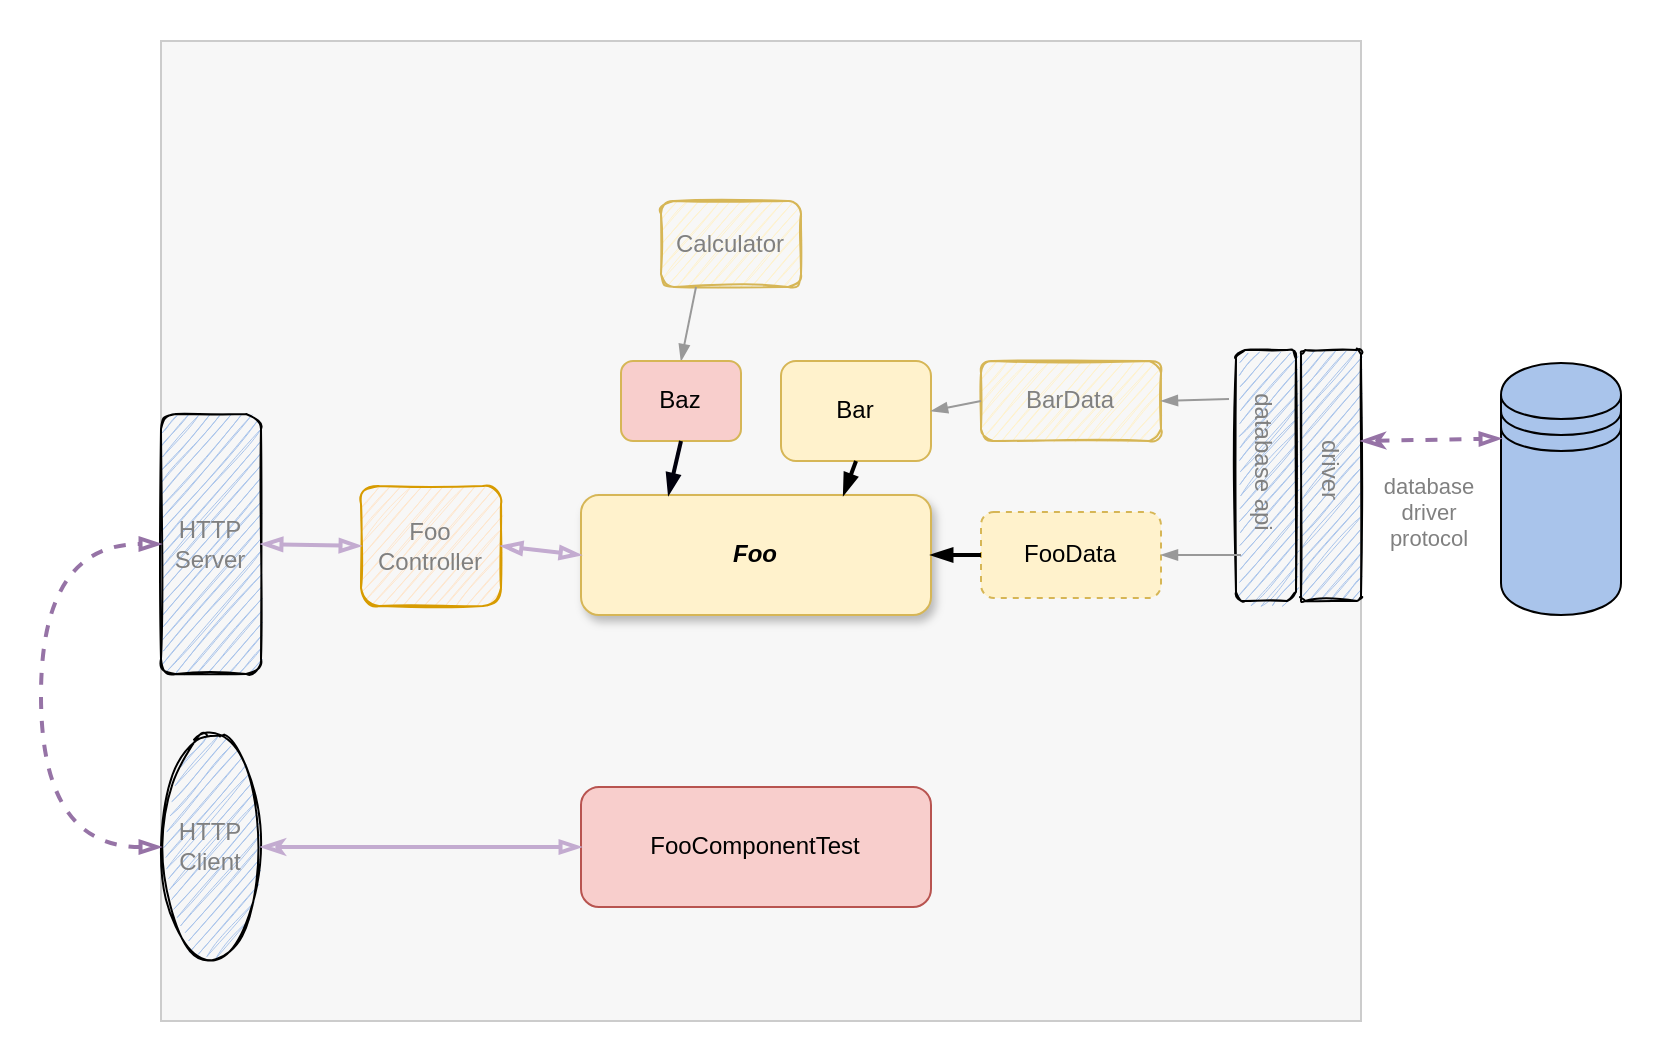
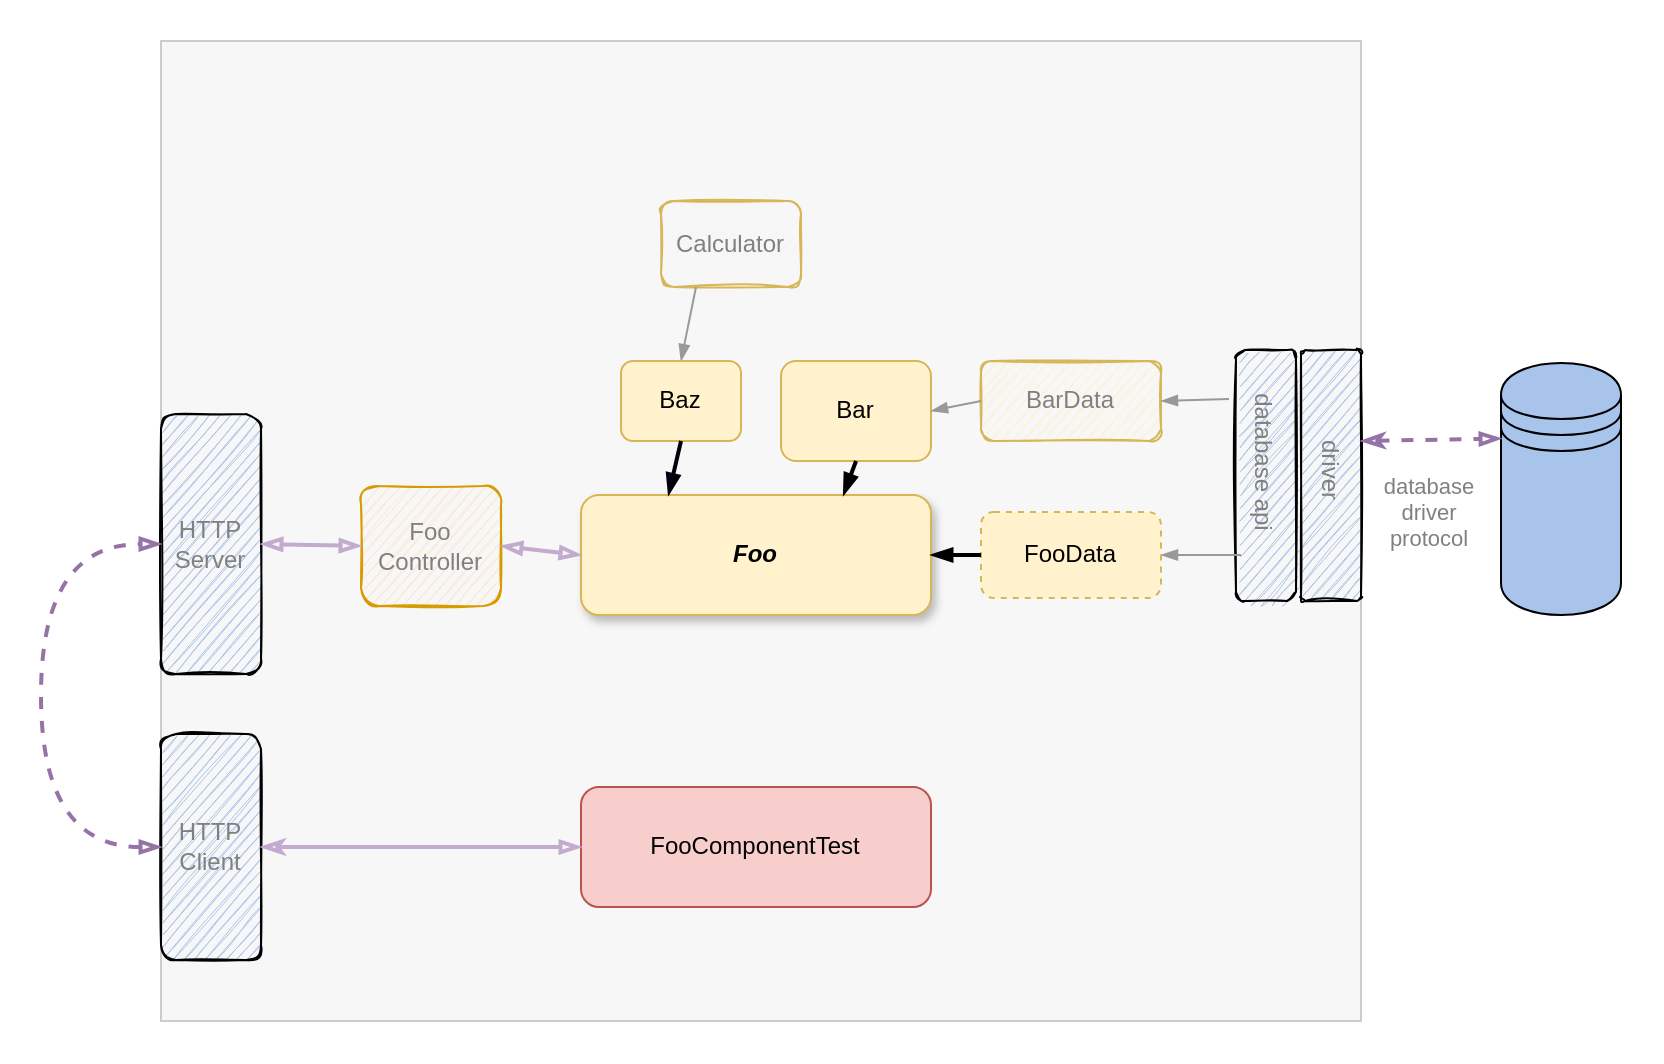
(731, 244) -> (731, 244)
(681, 401) -> (681, 401)
(211, 847) -> (211, 847)
